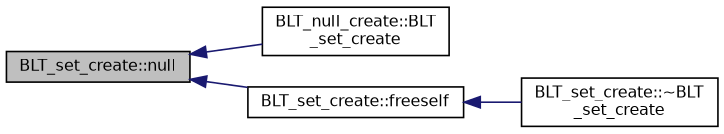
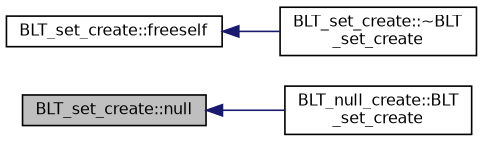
(227, 85) -> none
